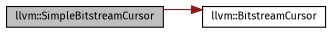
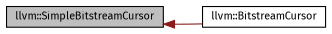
(178, 10) -> (189, 24)
